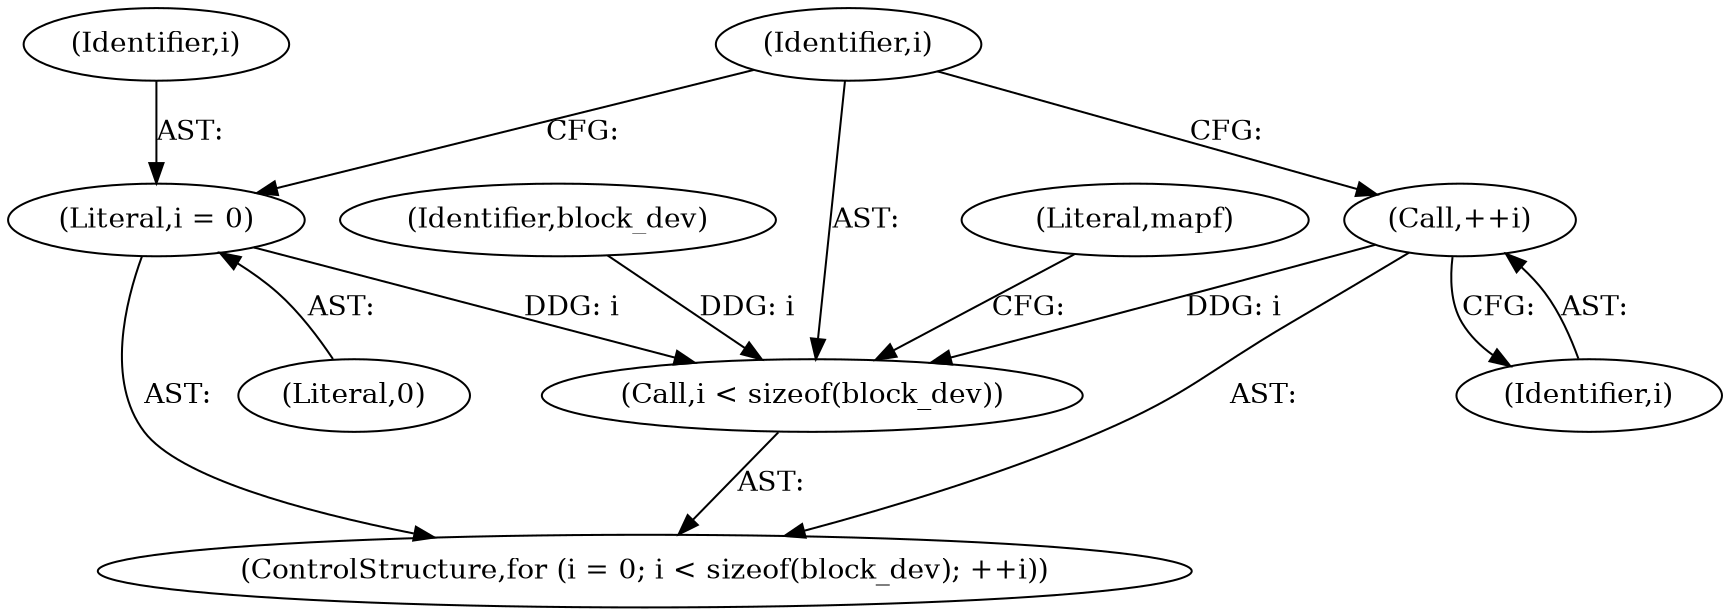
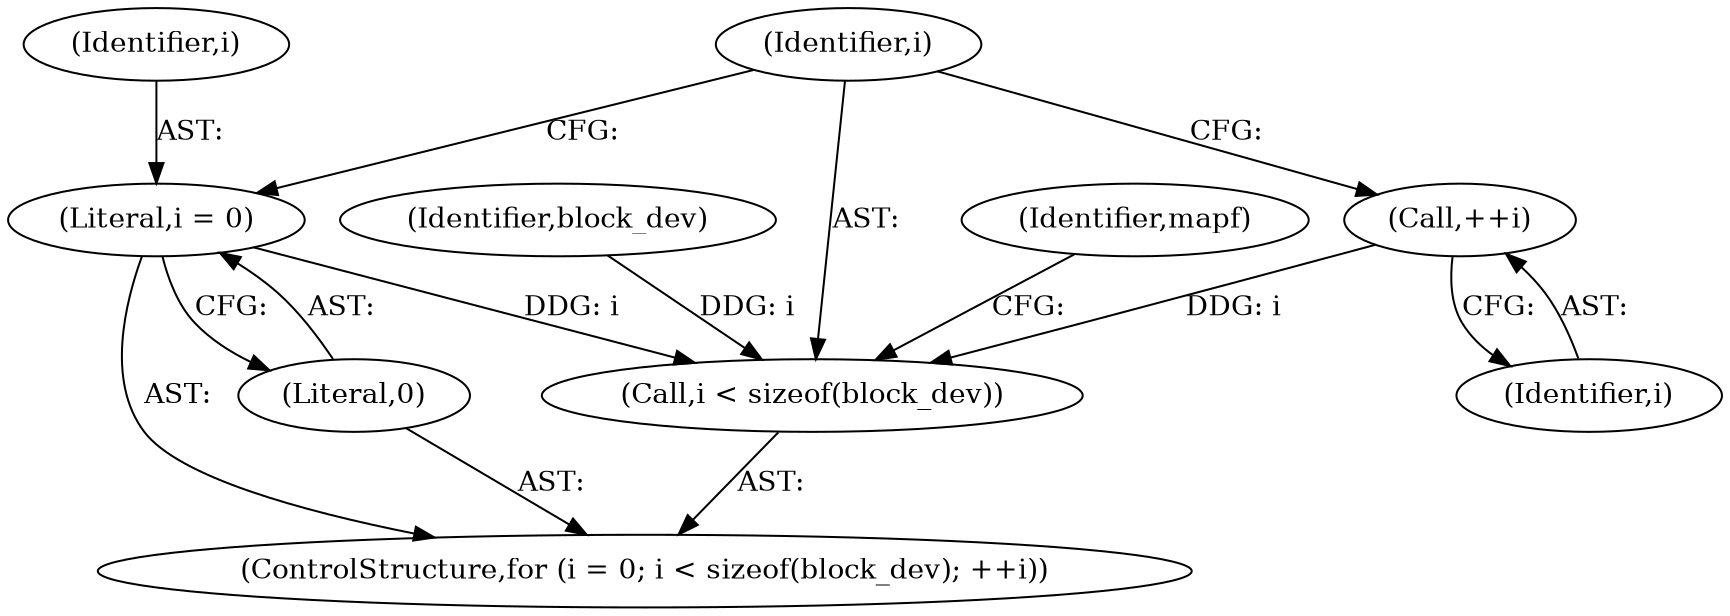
(1135, 220) -> (1135, 220)
none -> (193, 321)
(1121, 423) -> (488, 476)
